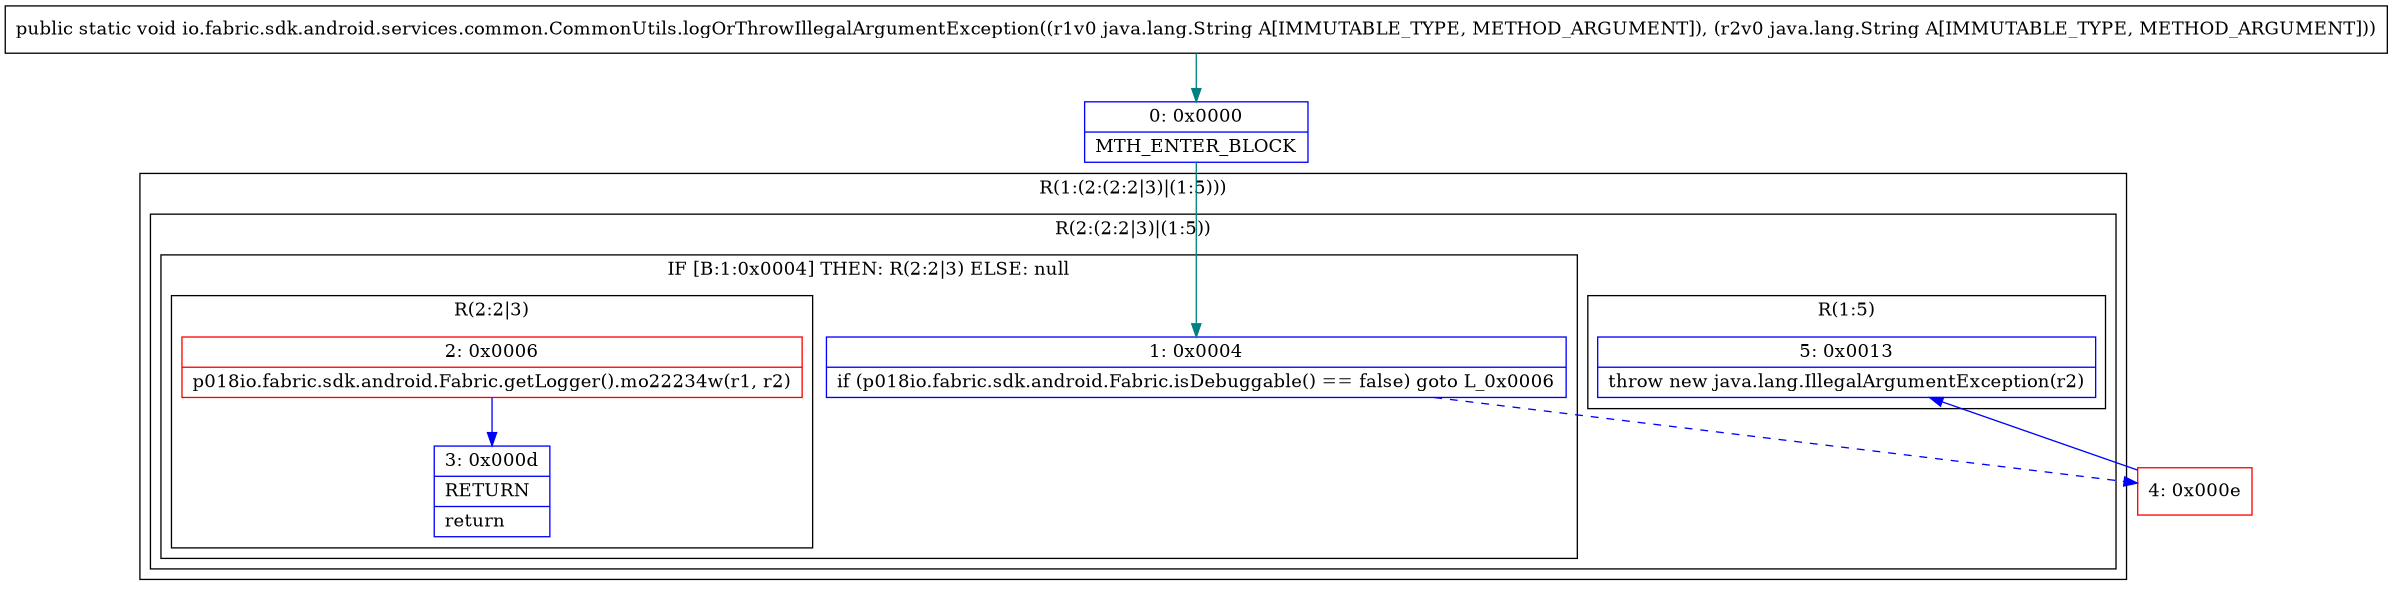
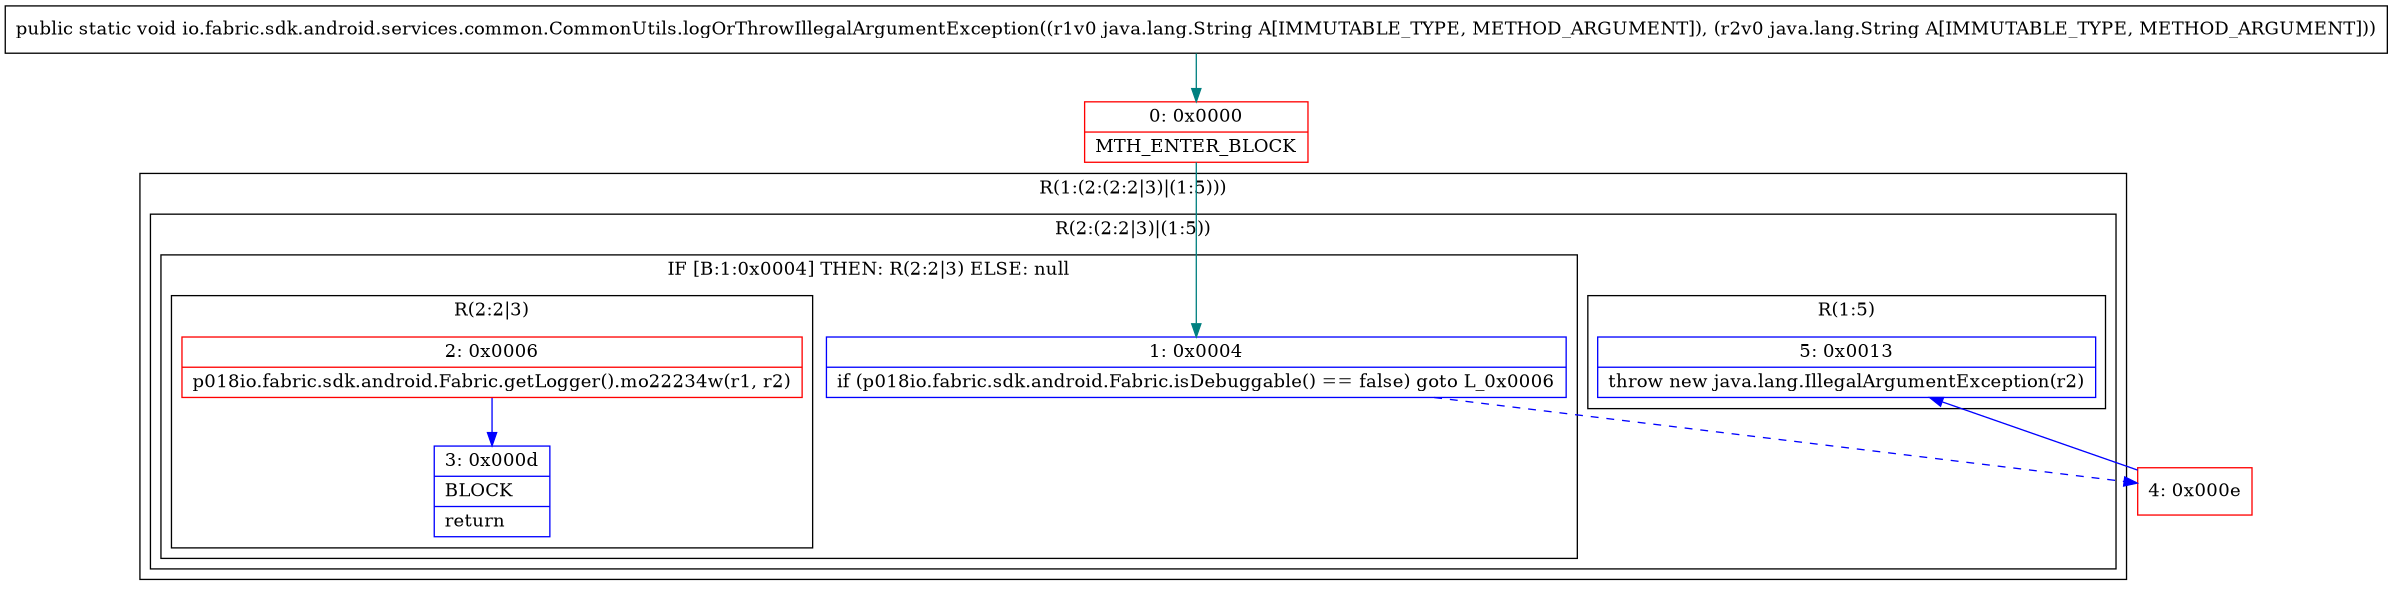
(1196, 132) -> (1196, 132)
(487, 491) -> (479, 491)
